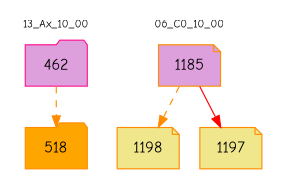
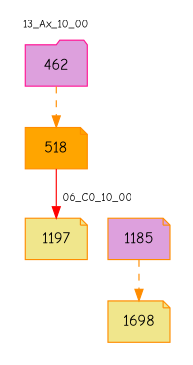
(208, 102) -> (56, 194)
(56, 148) -> (56, 148)
(148, 148) -> (139, 322)
